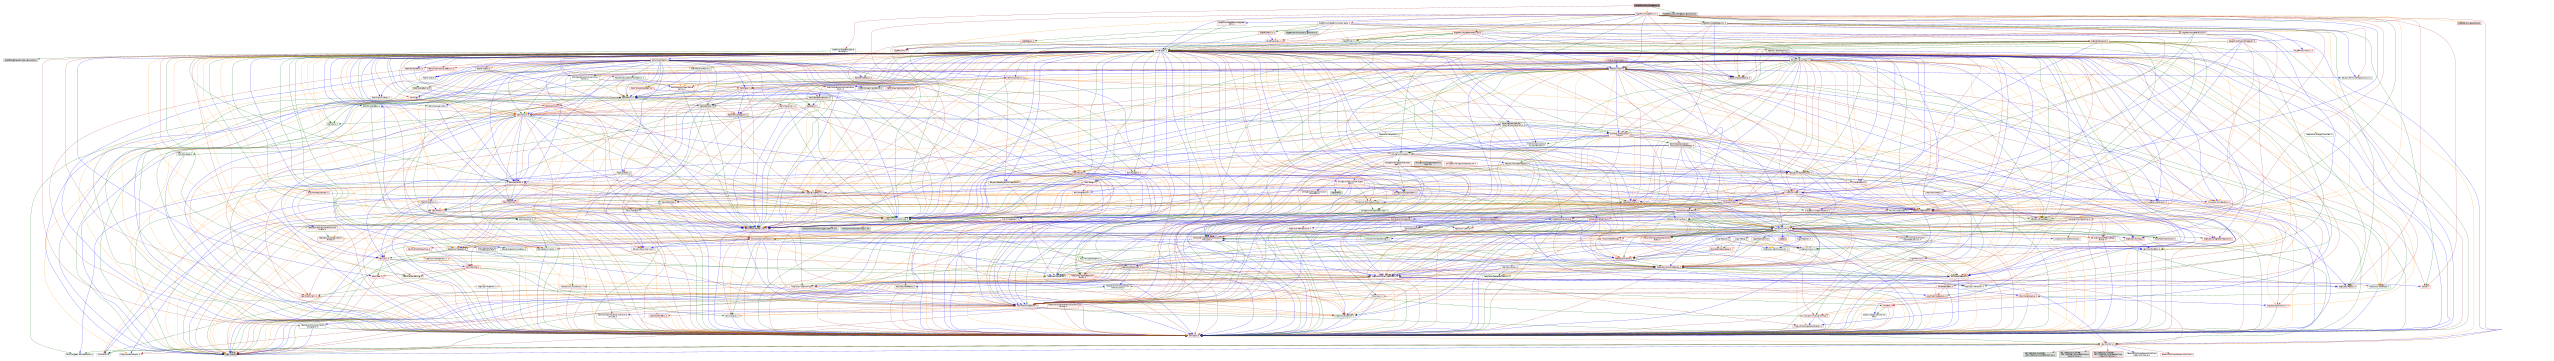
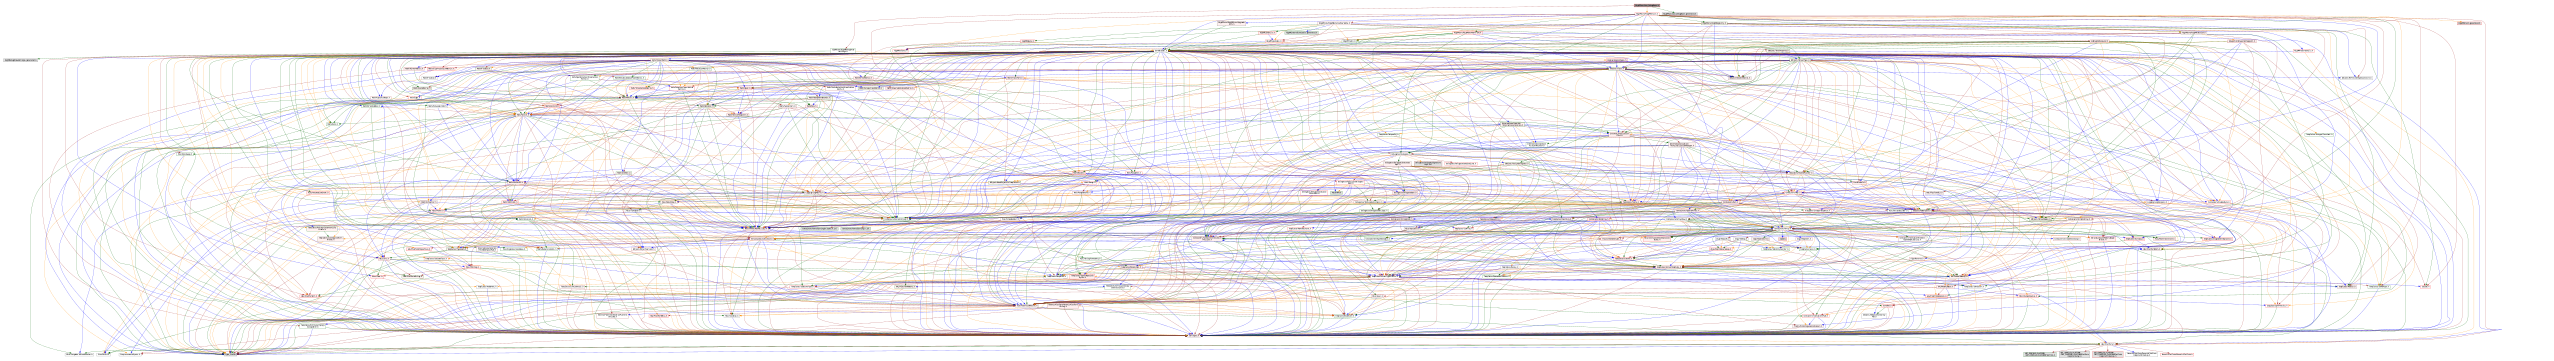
(514, 249) -> (514, 249)
